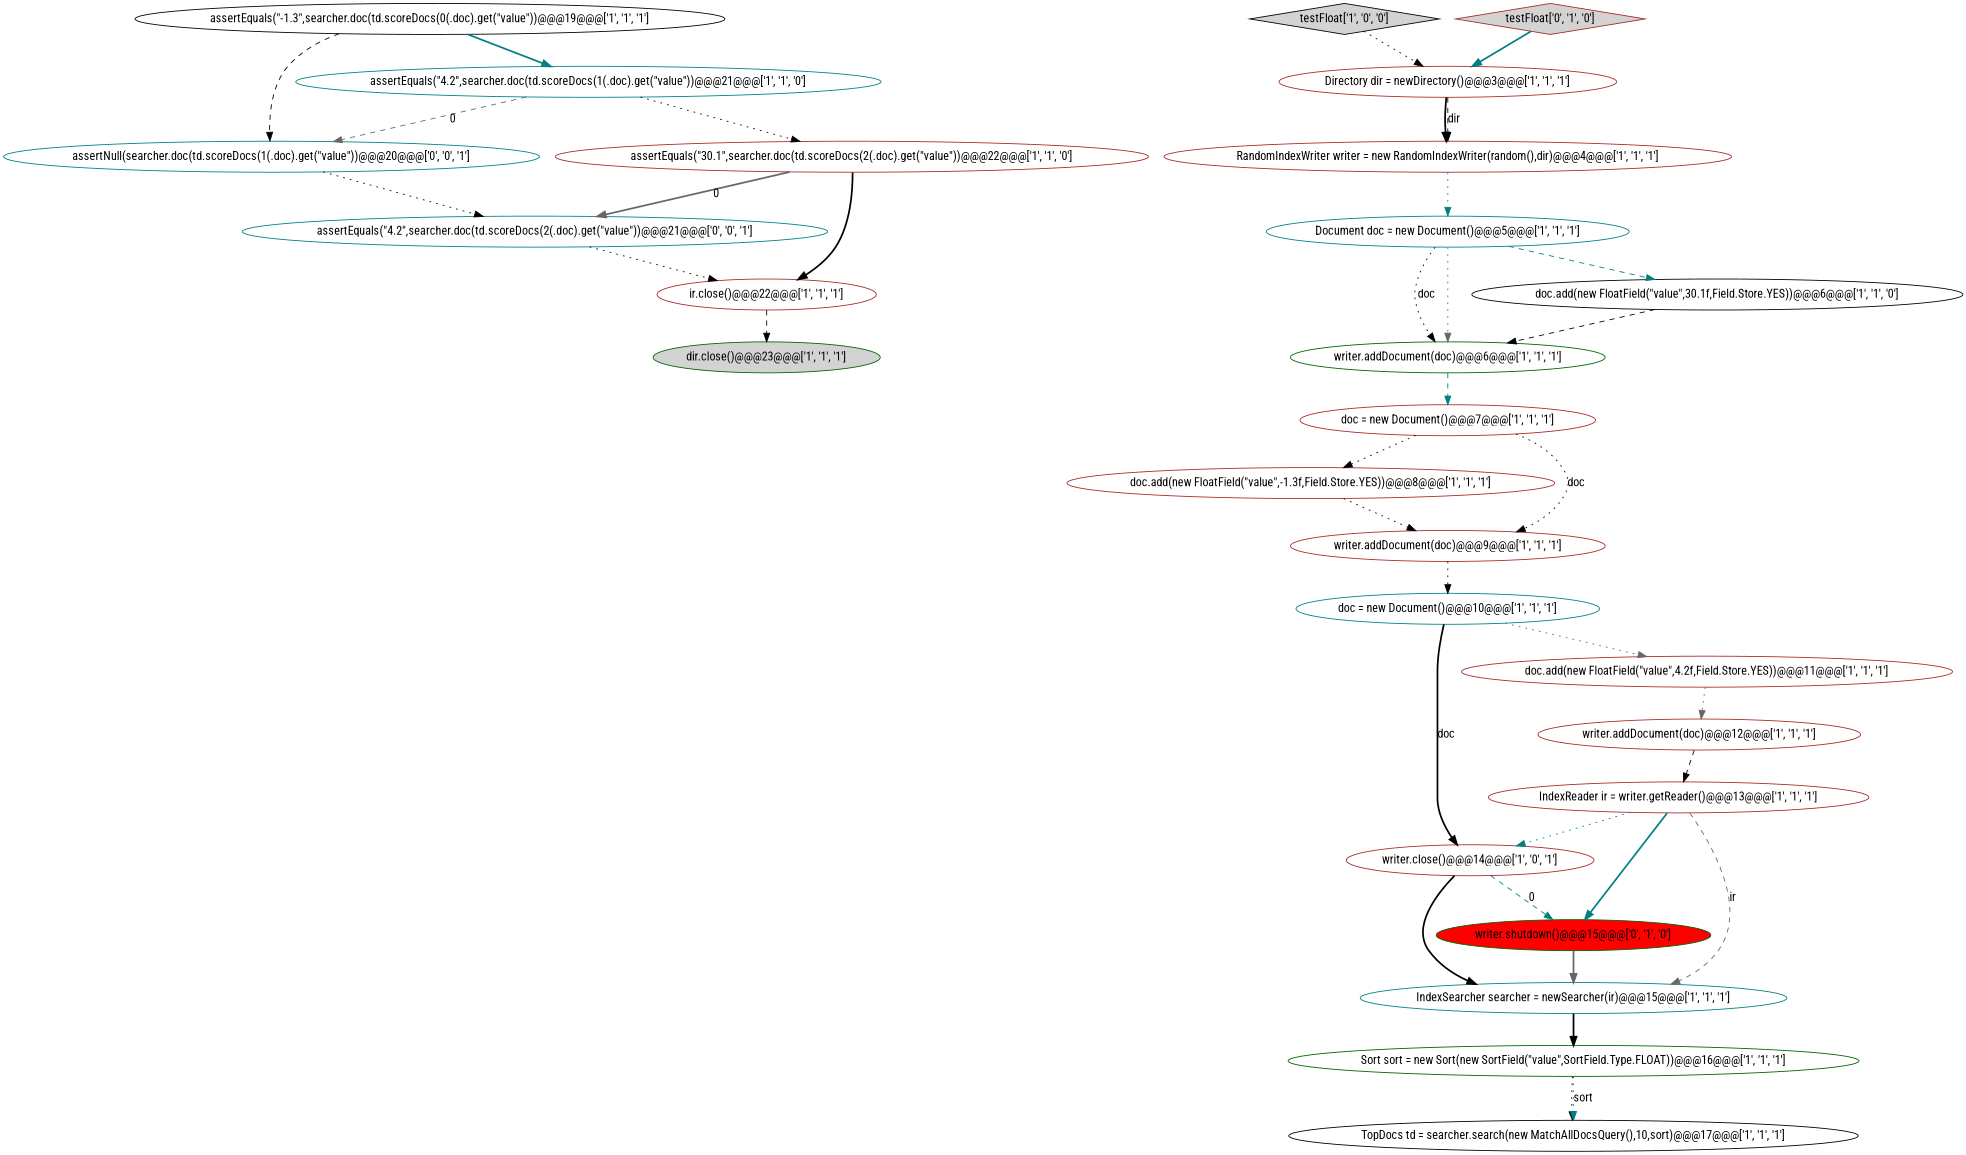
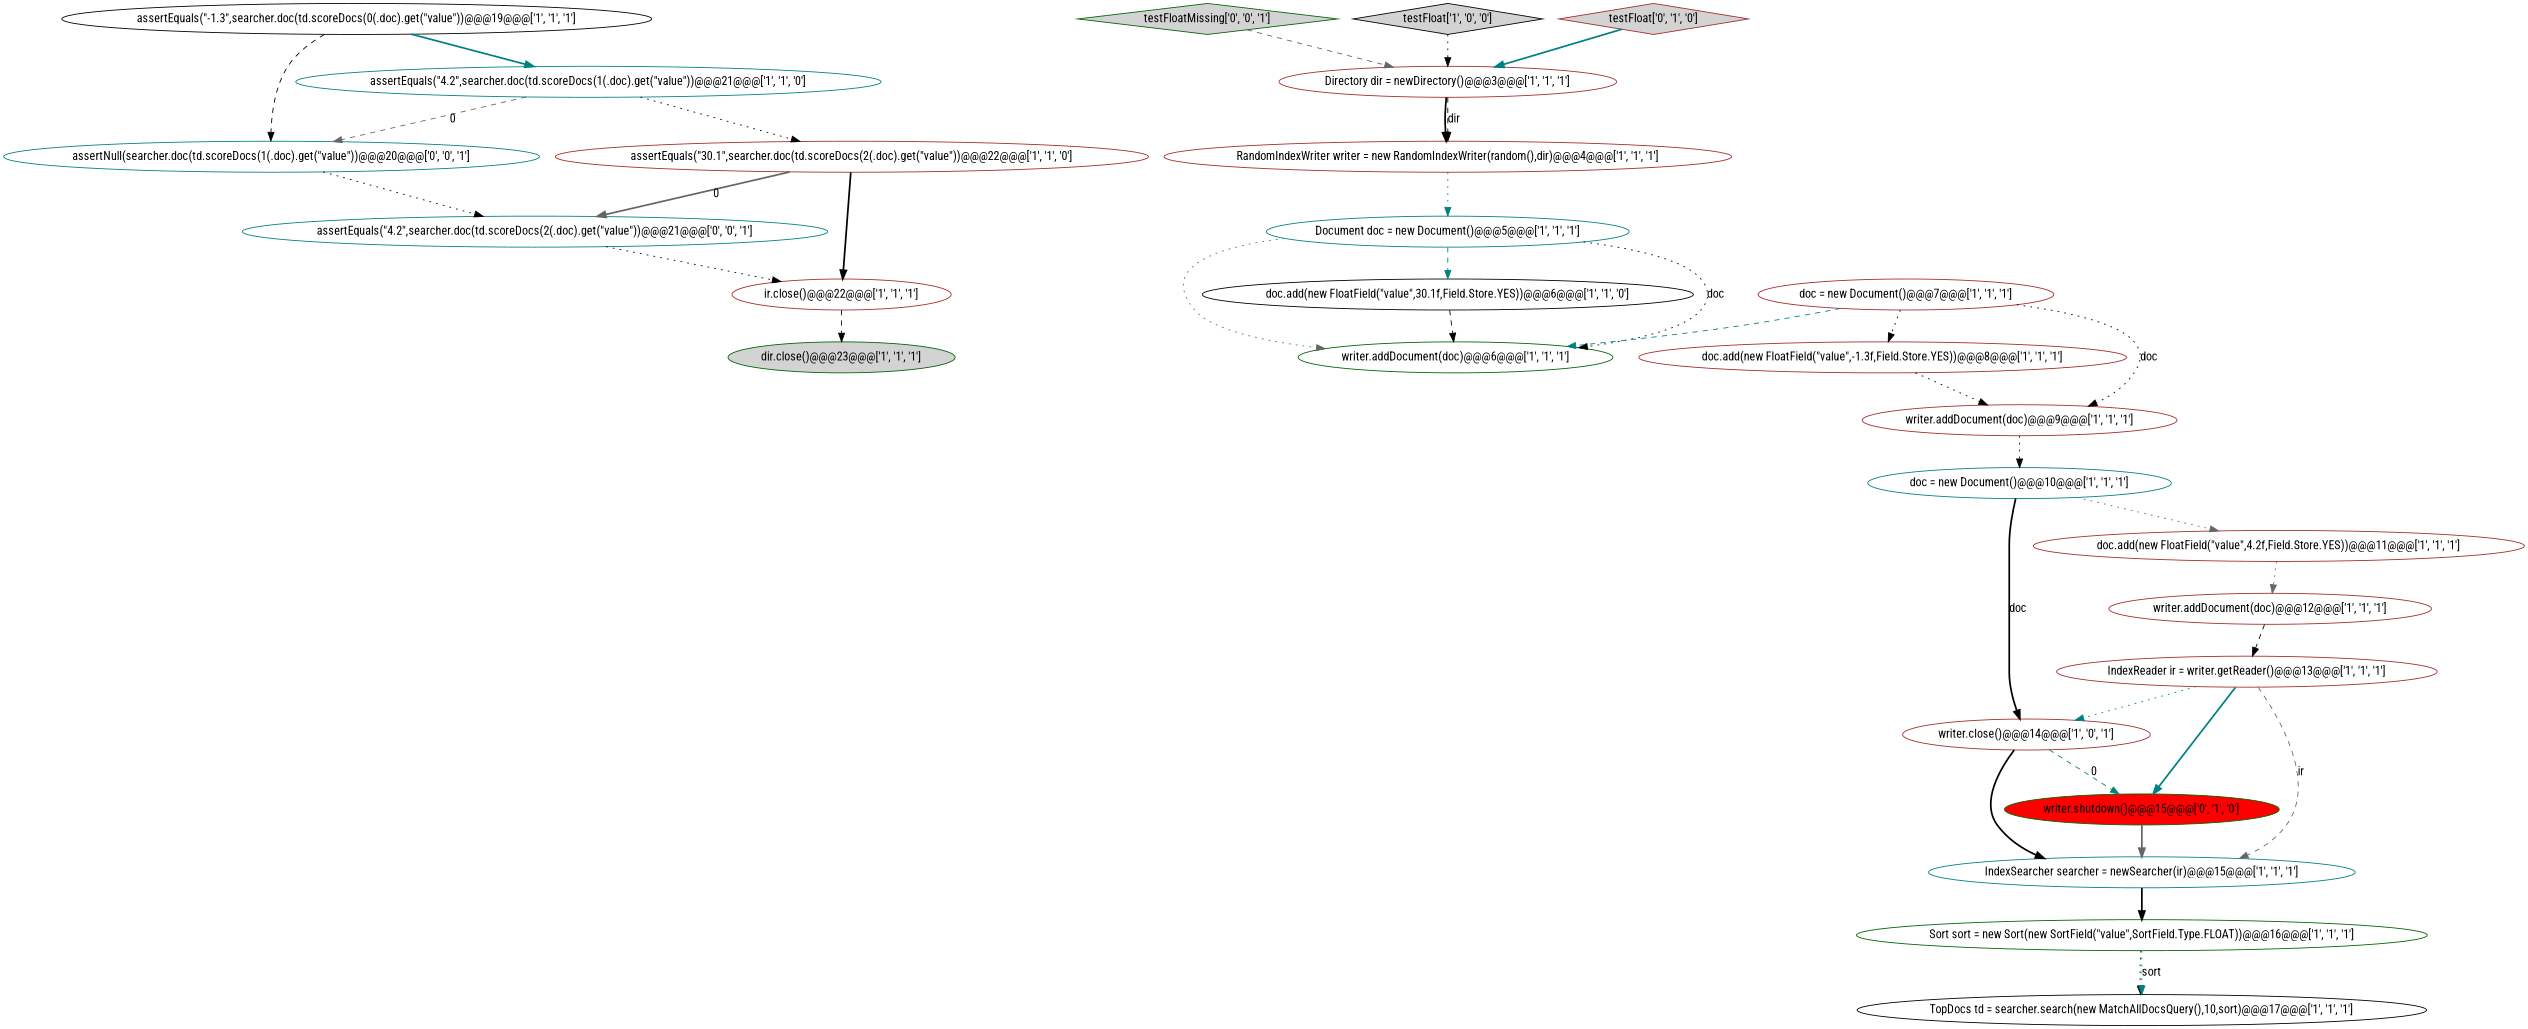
none -> (1208, 19)
(1448, 385) -> (1709, 330)
